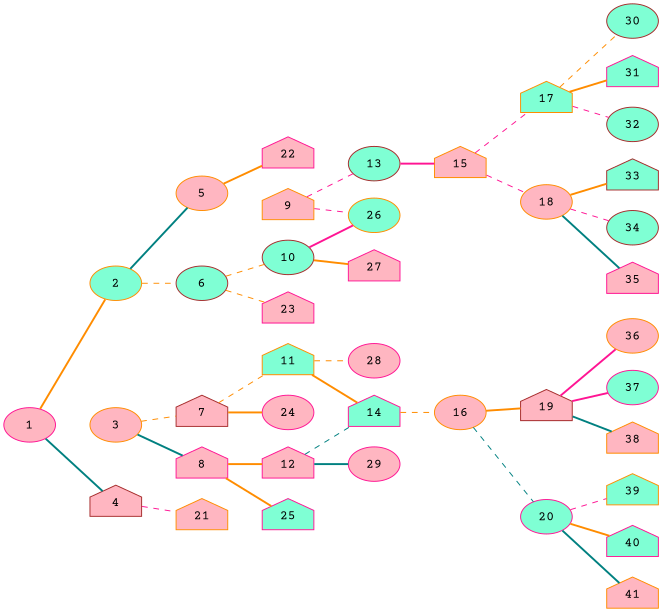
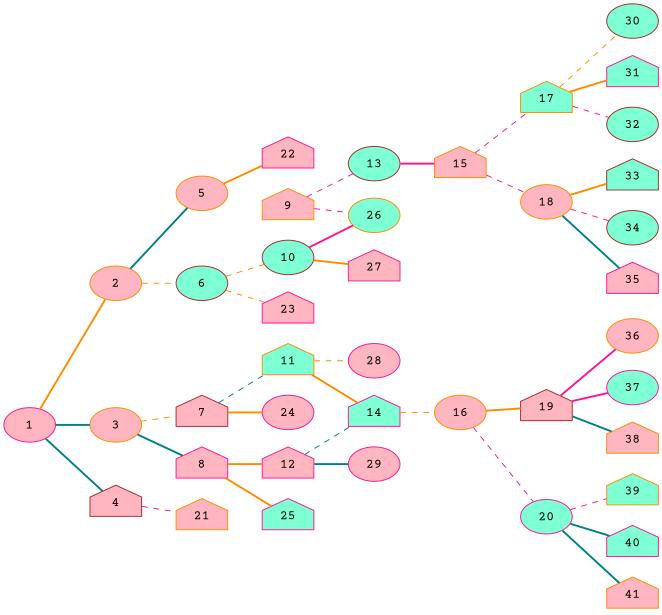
(116, 283) -> (116, 283)
(242, 389) -> (242, 389)
none -> (73, 425)
(503, 465) -> (503, 465)
(590, 530) -> (590, 530)
